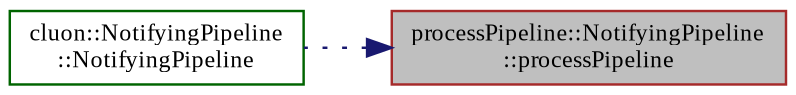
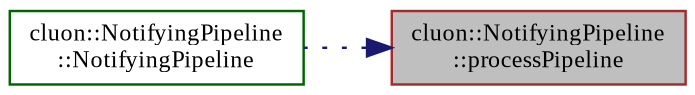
(589, 48) -> (539, 48)
